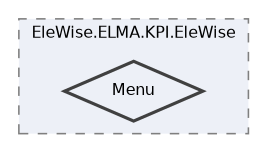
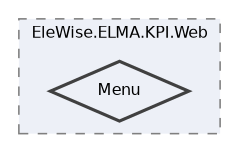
(134, 34) -> (119, 34)
